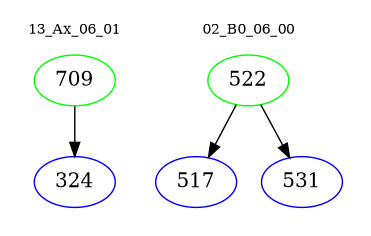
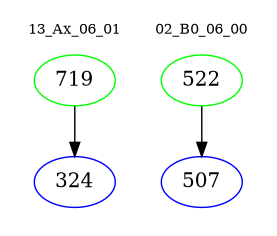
(75, 80) -> (75, 80)
(196, 182) -> (202, 182)
(302, 182) -> none
